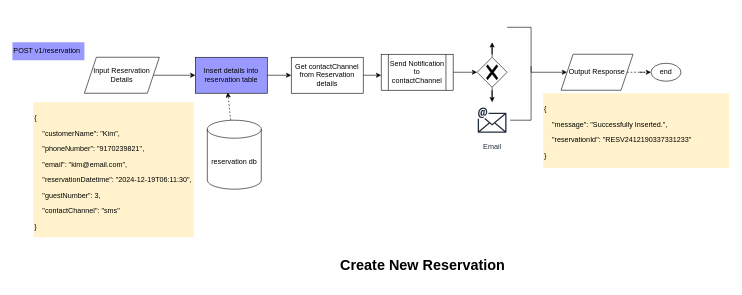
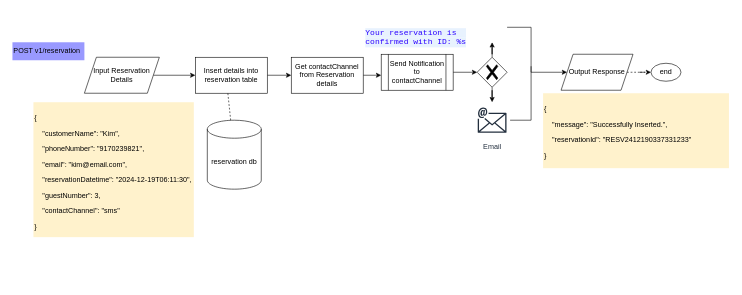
none -> (417, 36)
(231, 75) -> (231, 75)
(228, 98) -> (228, 96)
(429, 264) -> none
